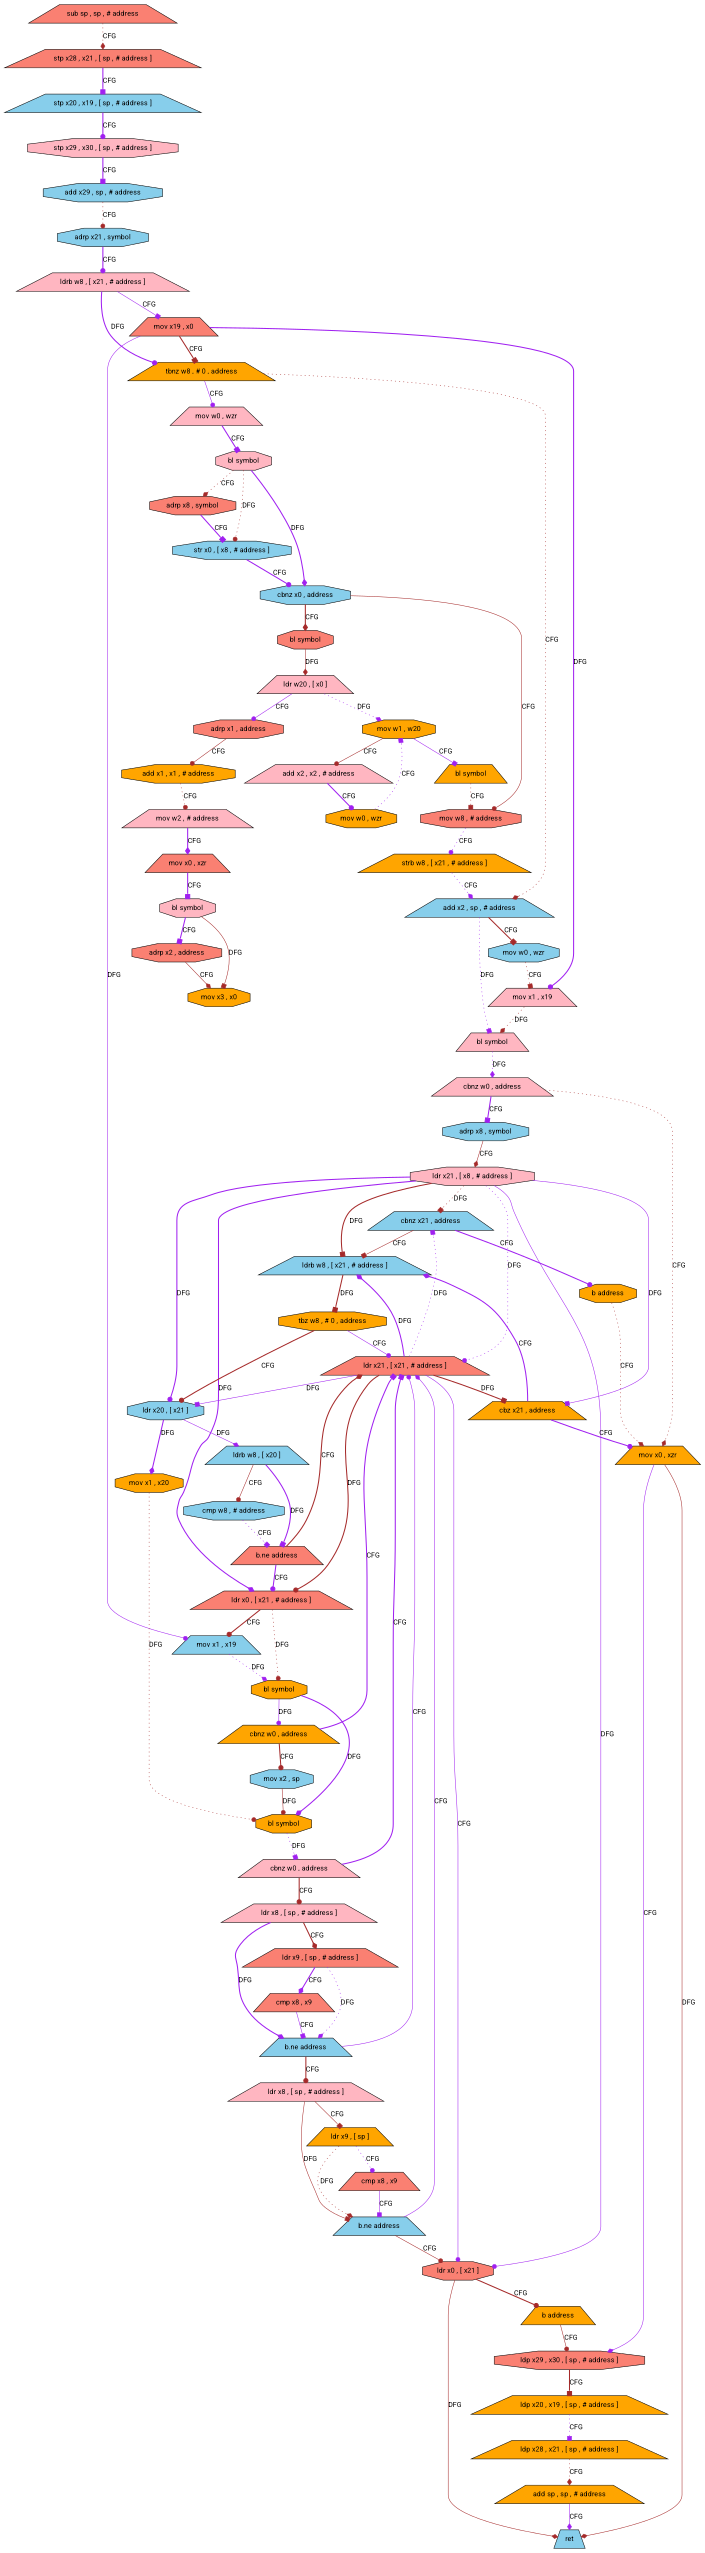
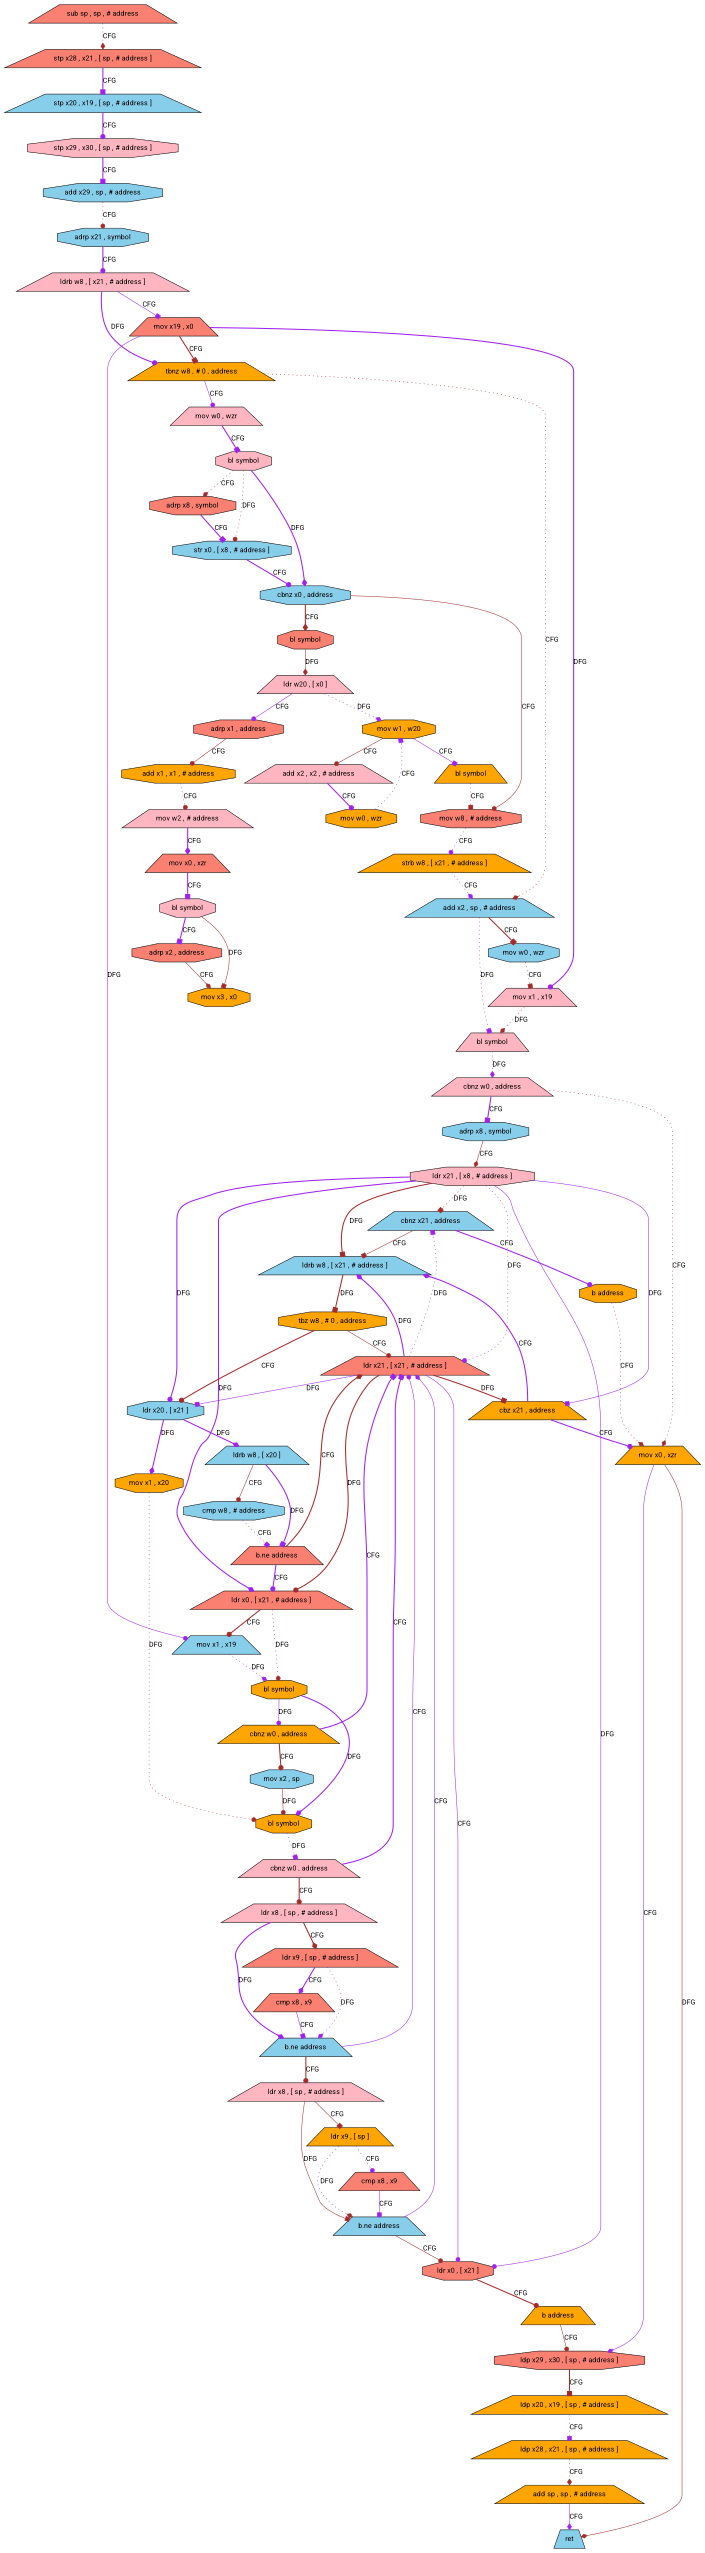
(367, 1342) -> (367, 1342)
(207, 1431) -> (207, 1431)
(448, 2445) -> none
